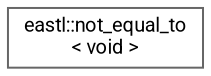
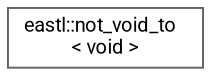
(105, 38) -> (105, 38)
